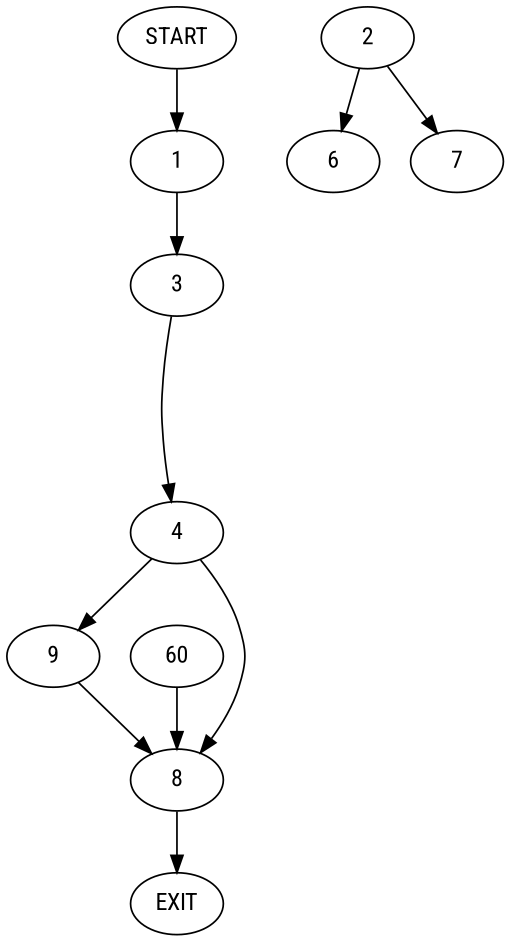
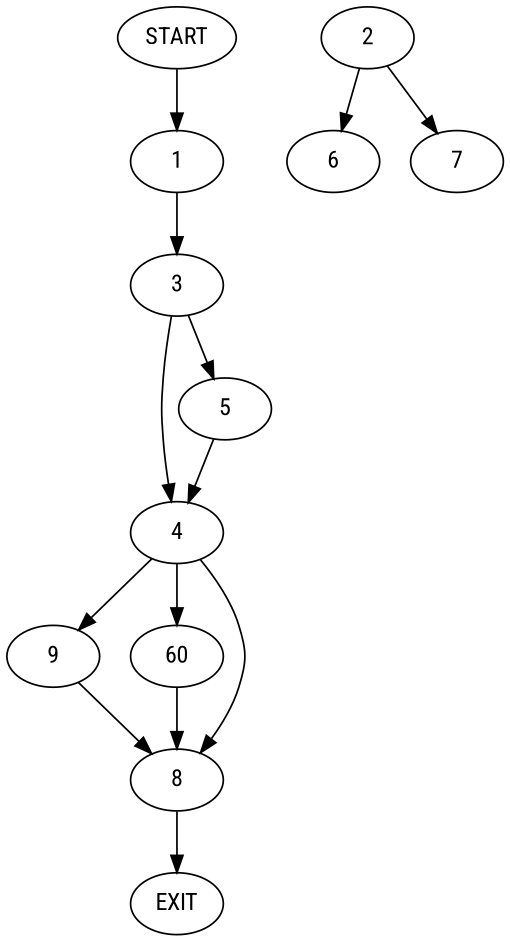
none -> (225, 409)
none -> (177, 586)
